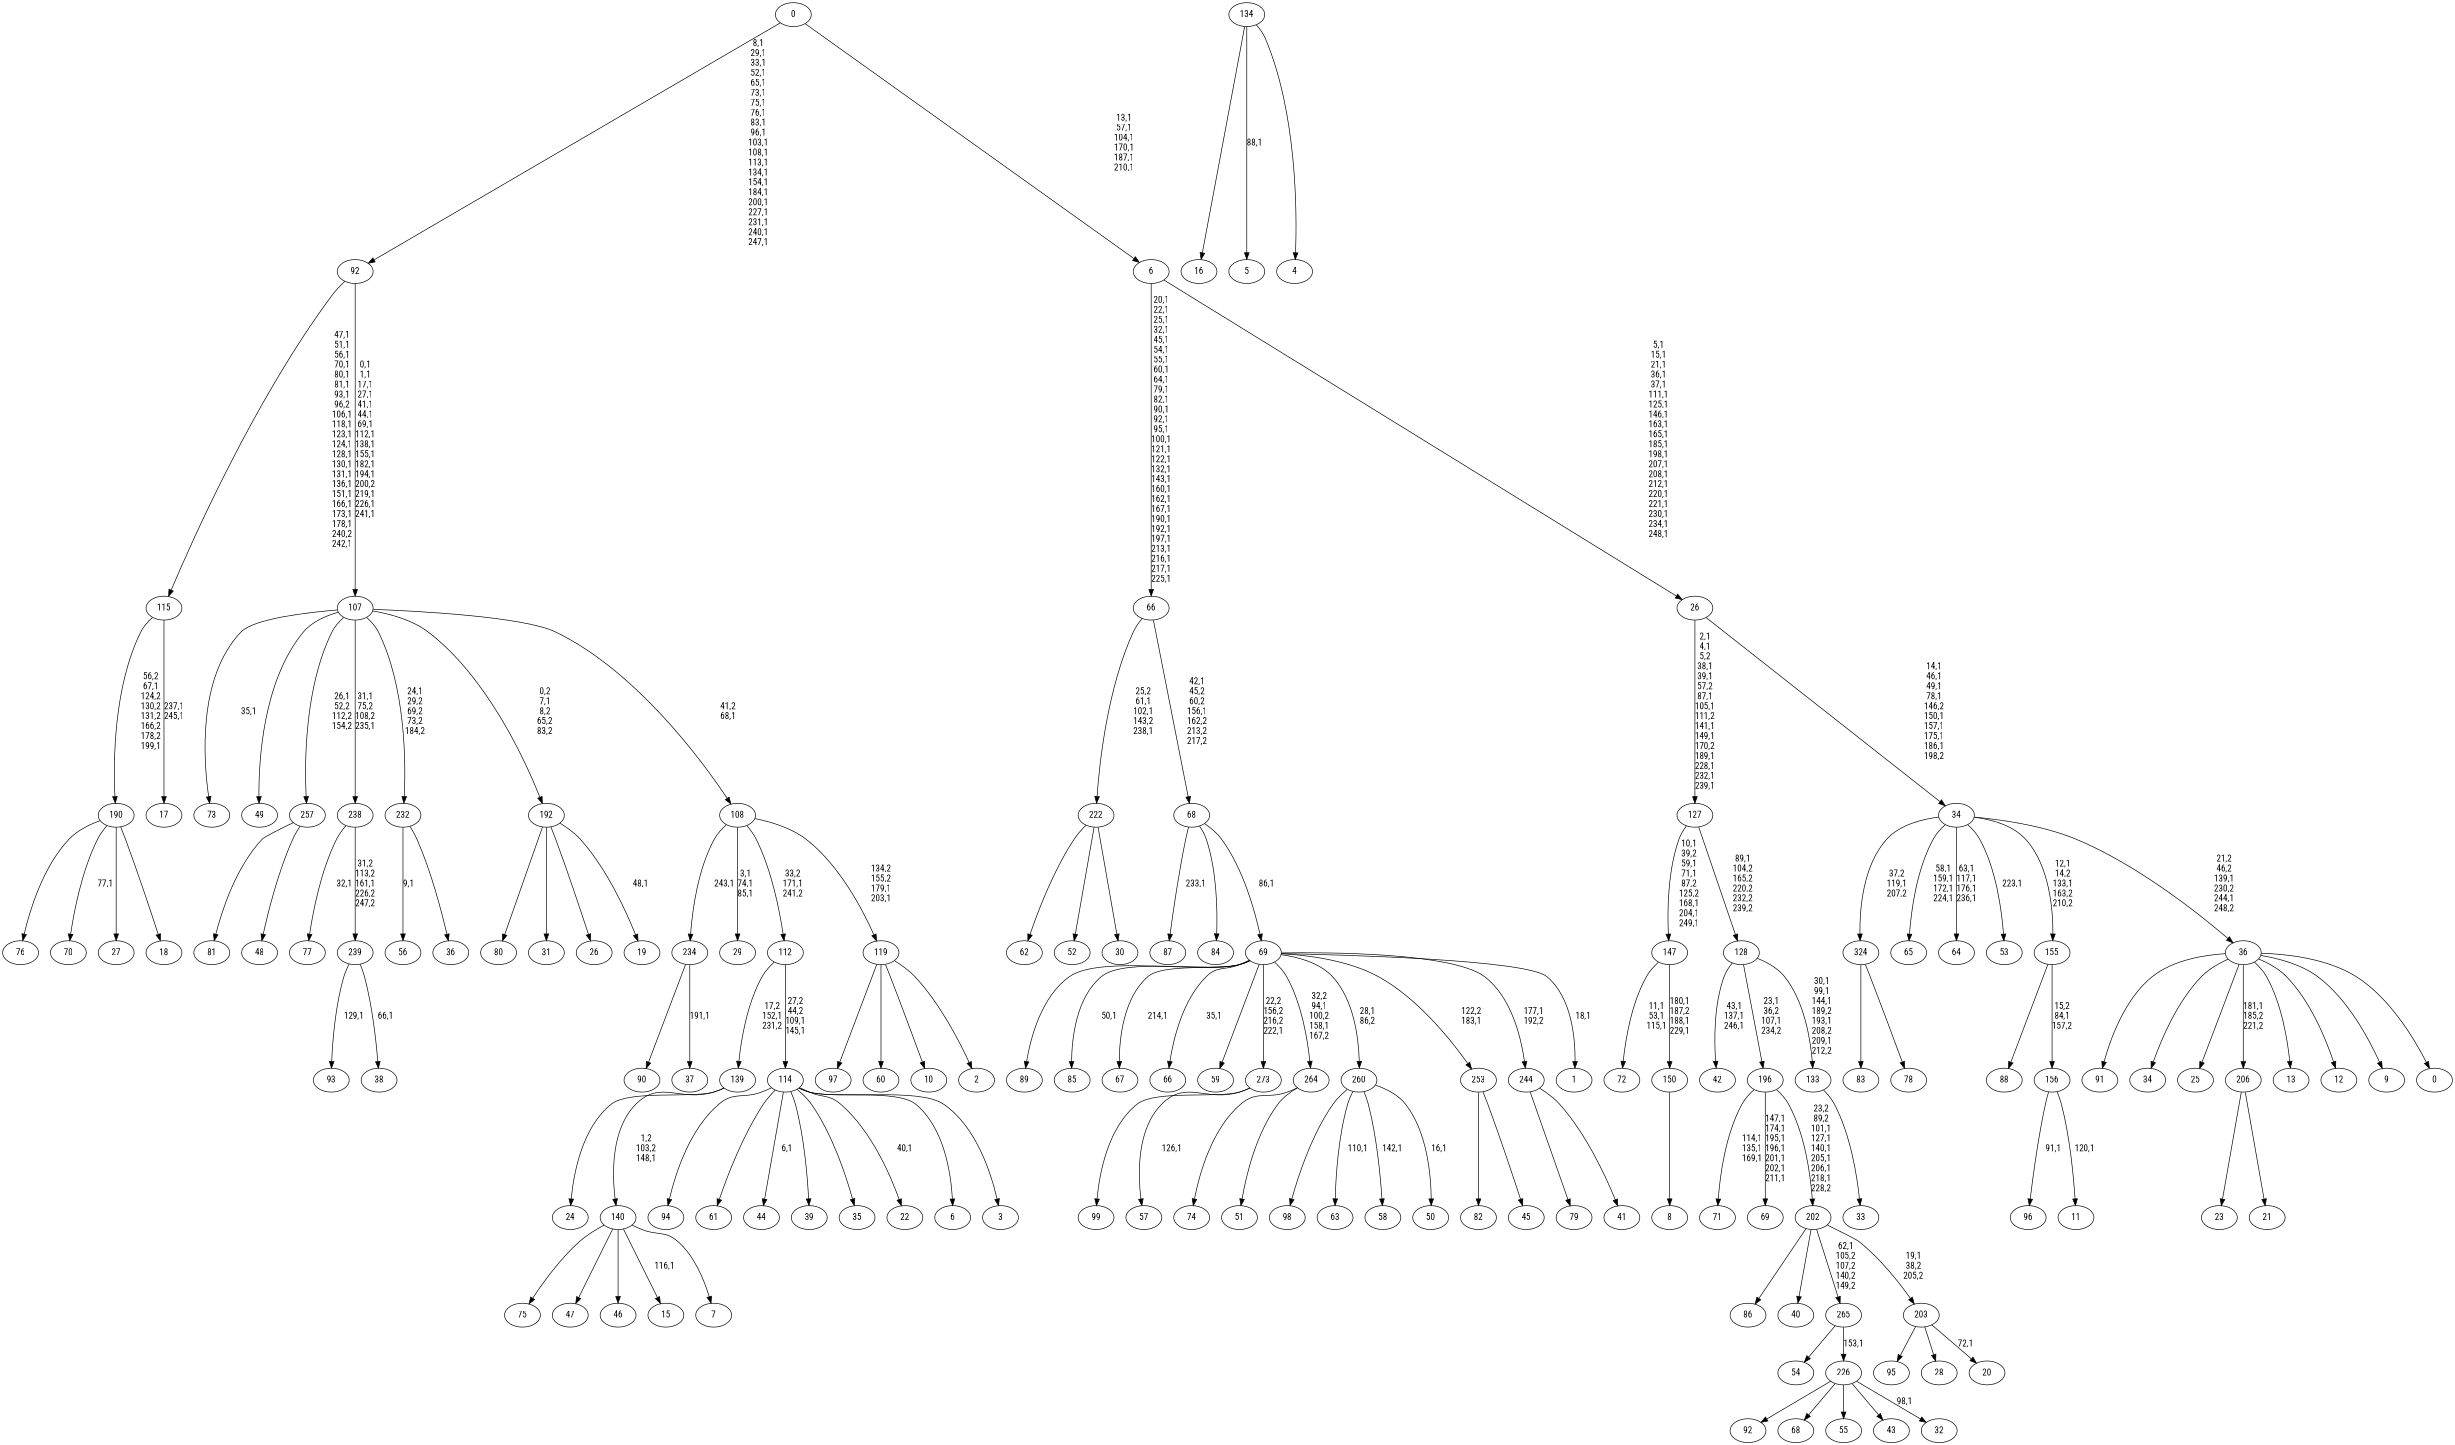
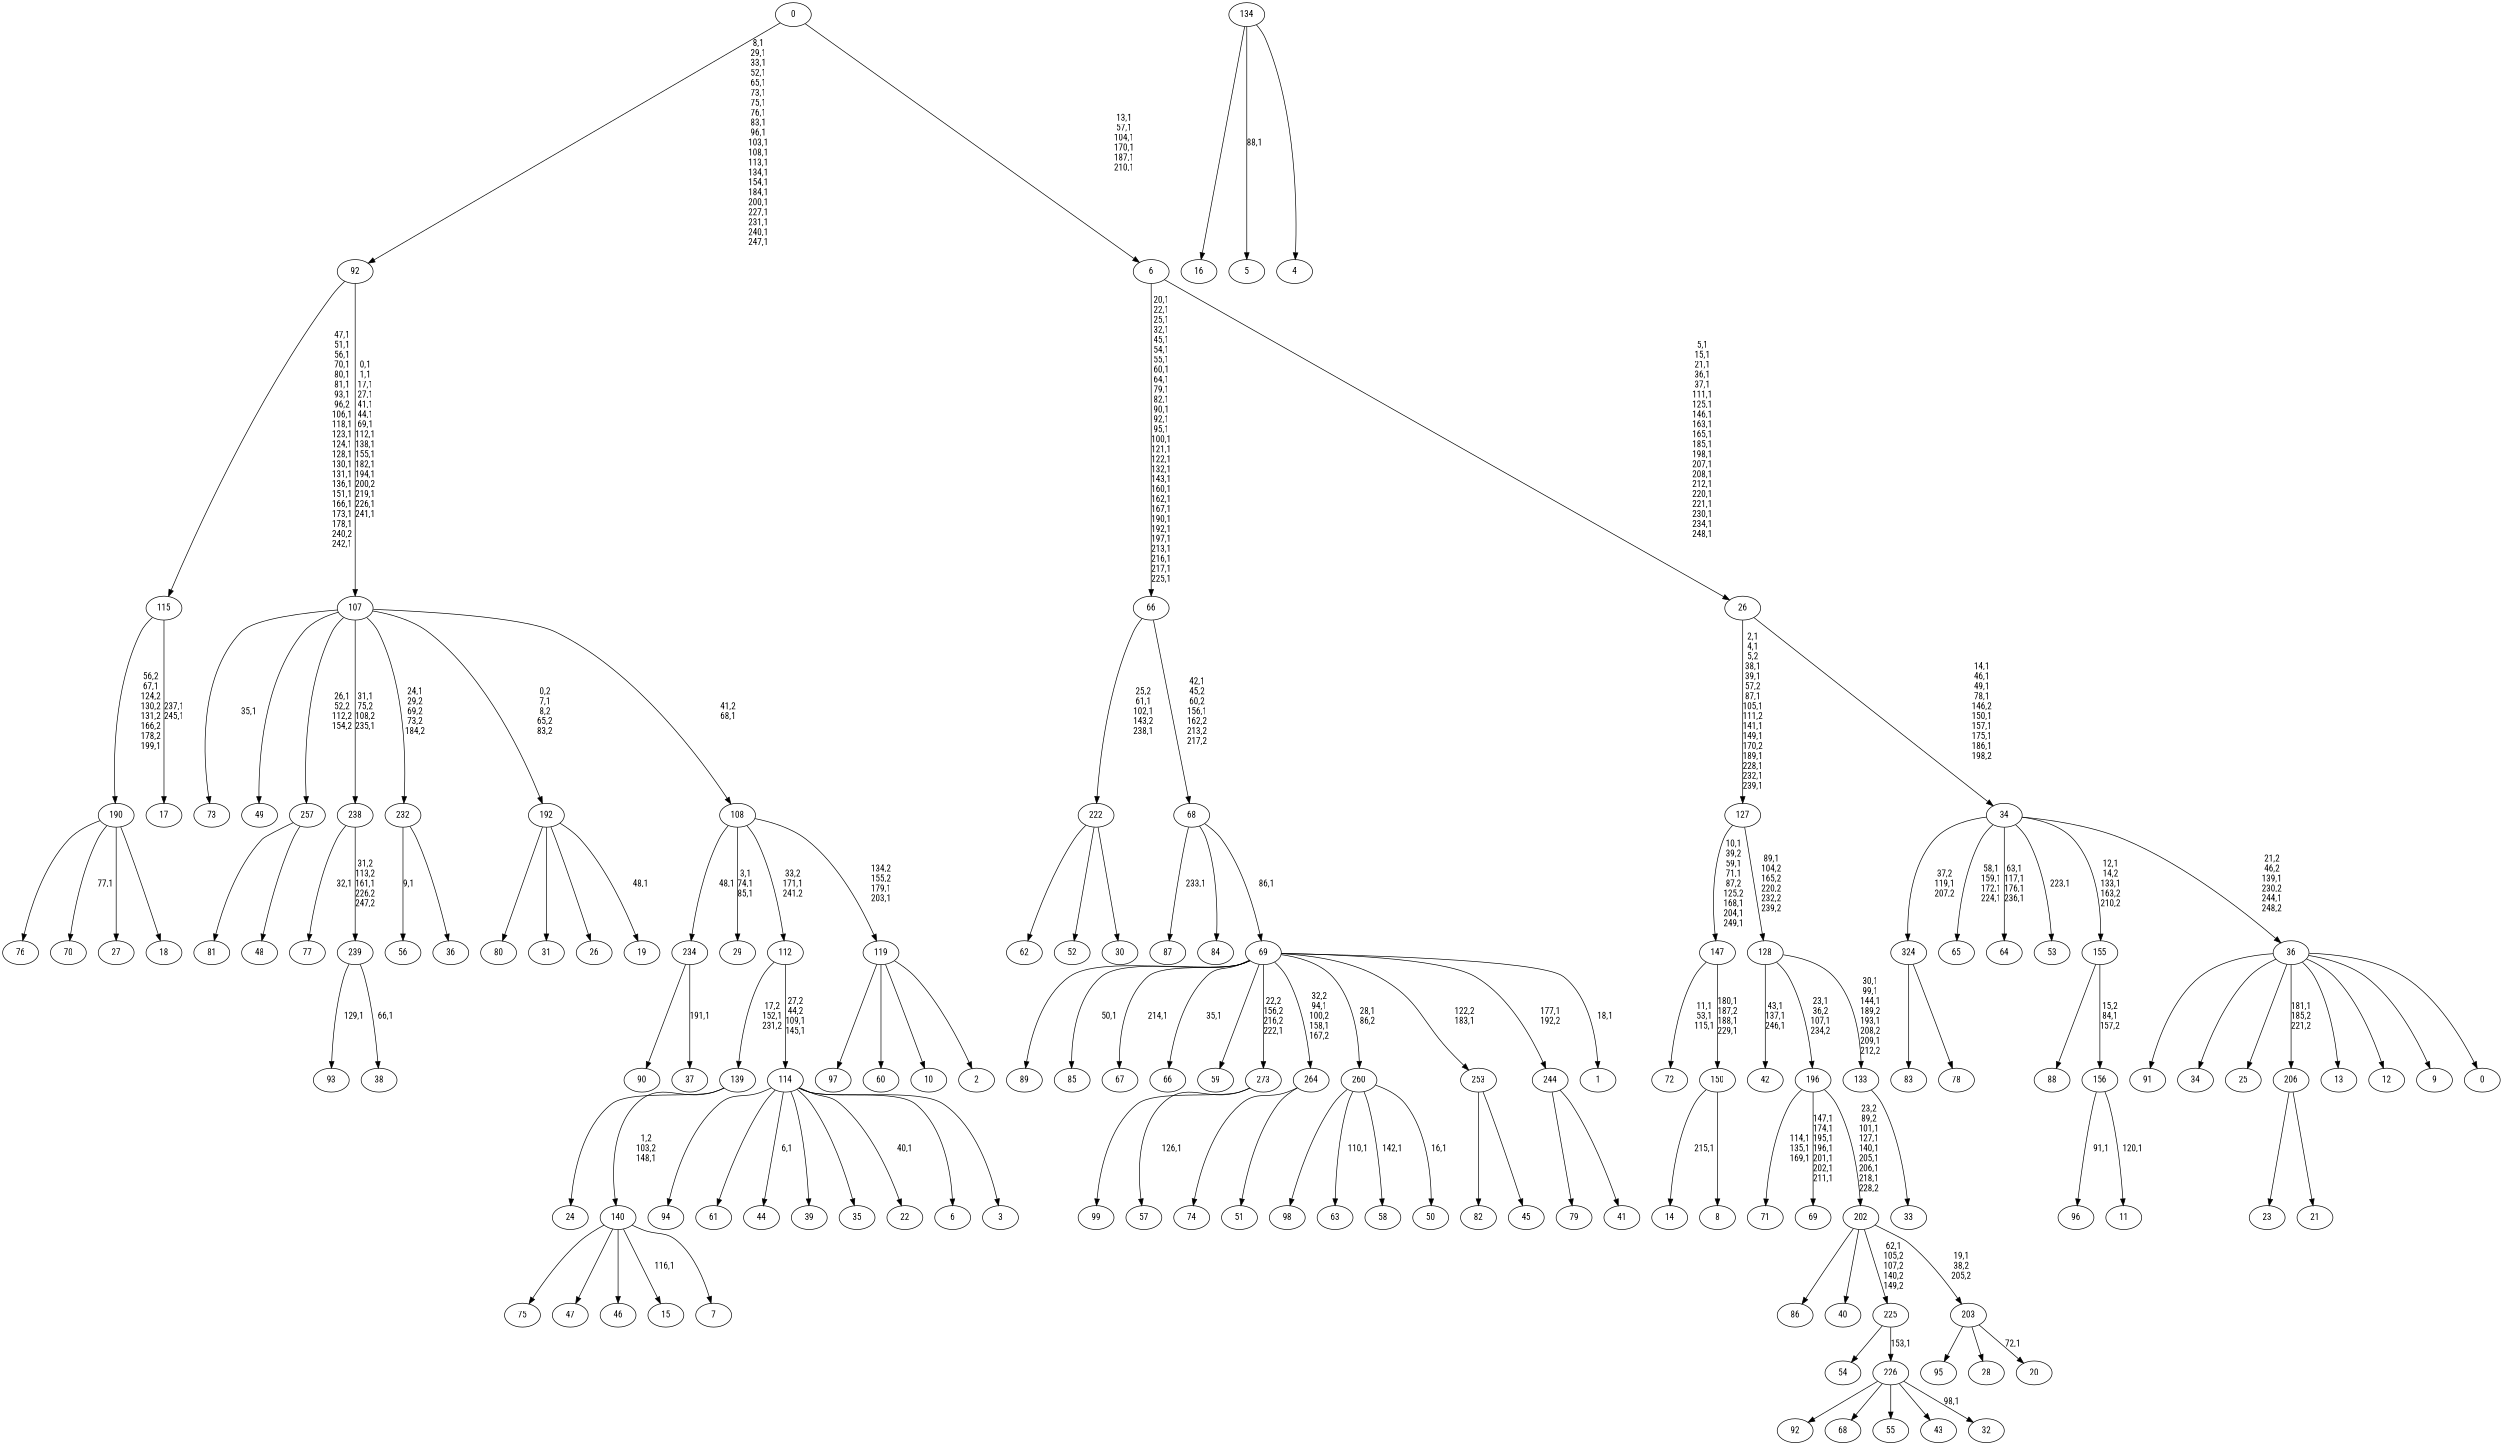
(725, 884) -> (727, 884)
none -> (1670, 1218)
(1844, 1315) -> (1891, 1315)
